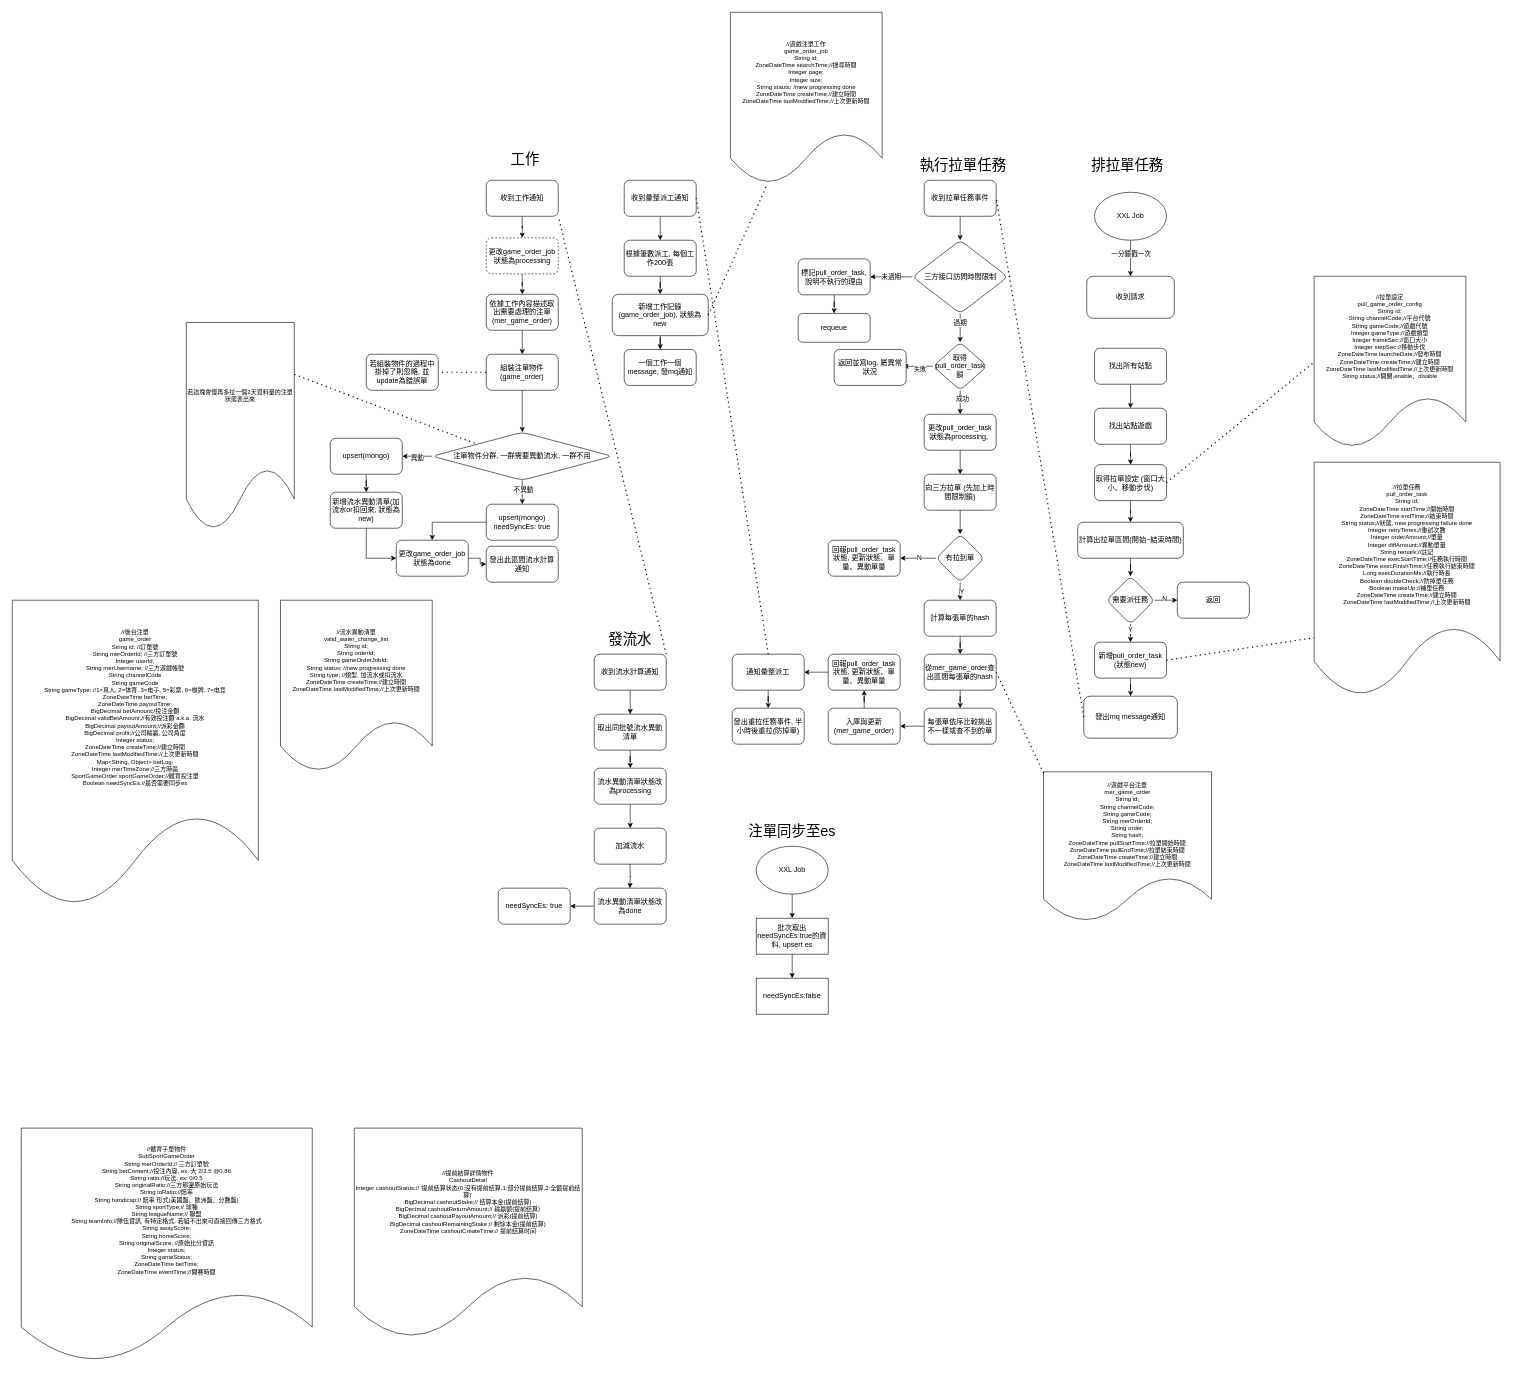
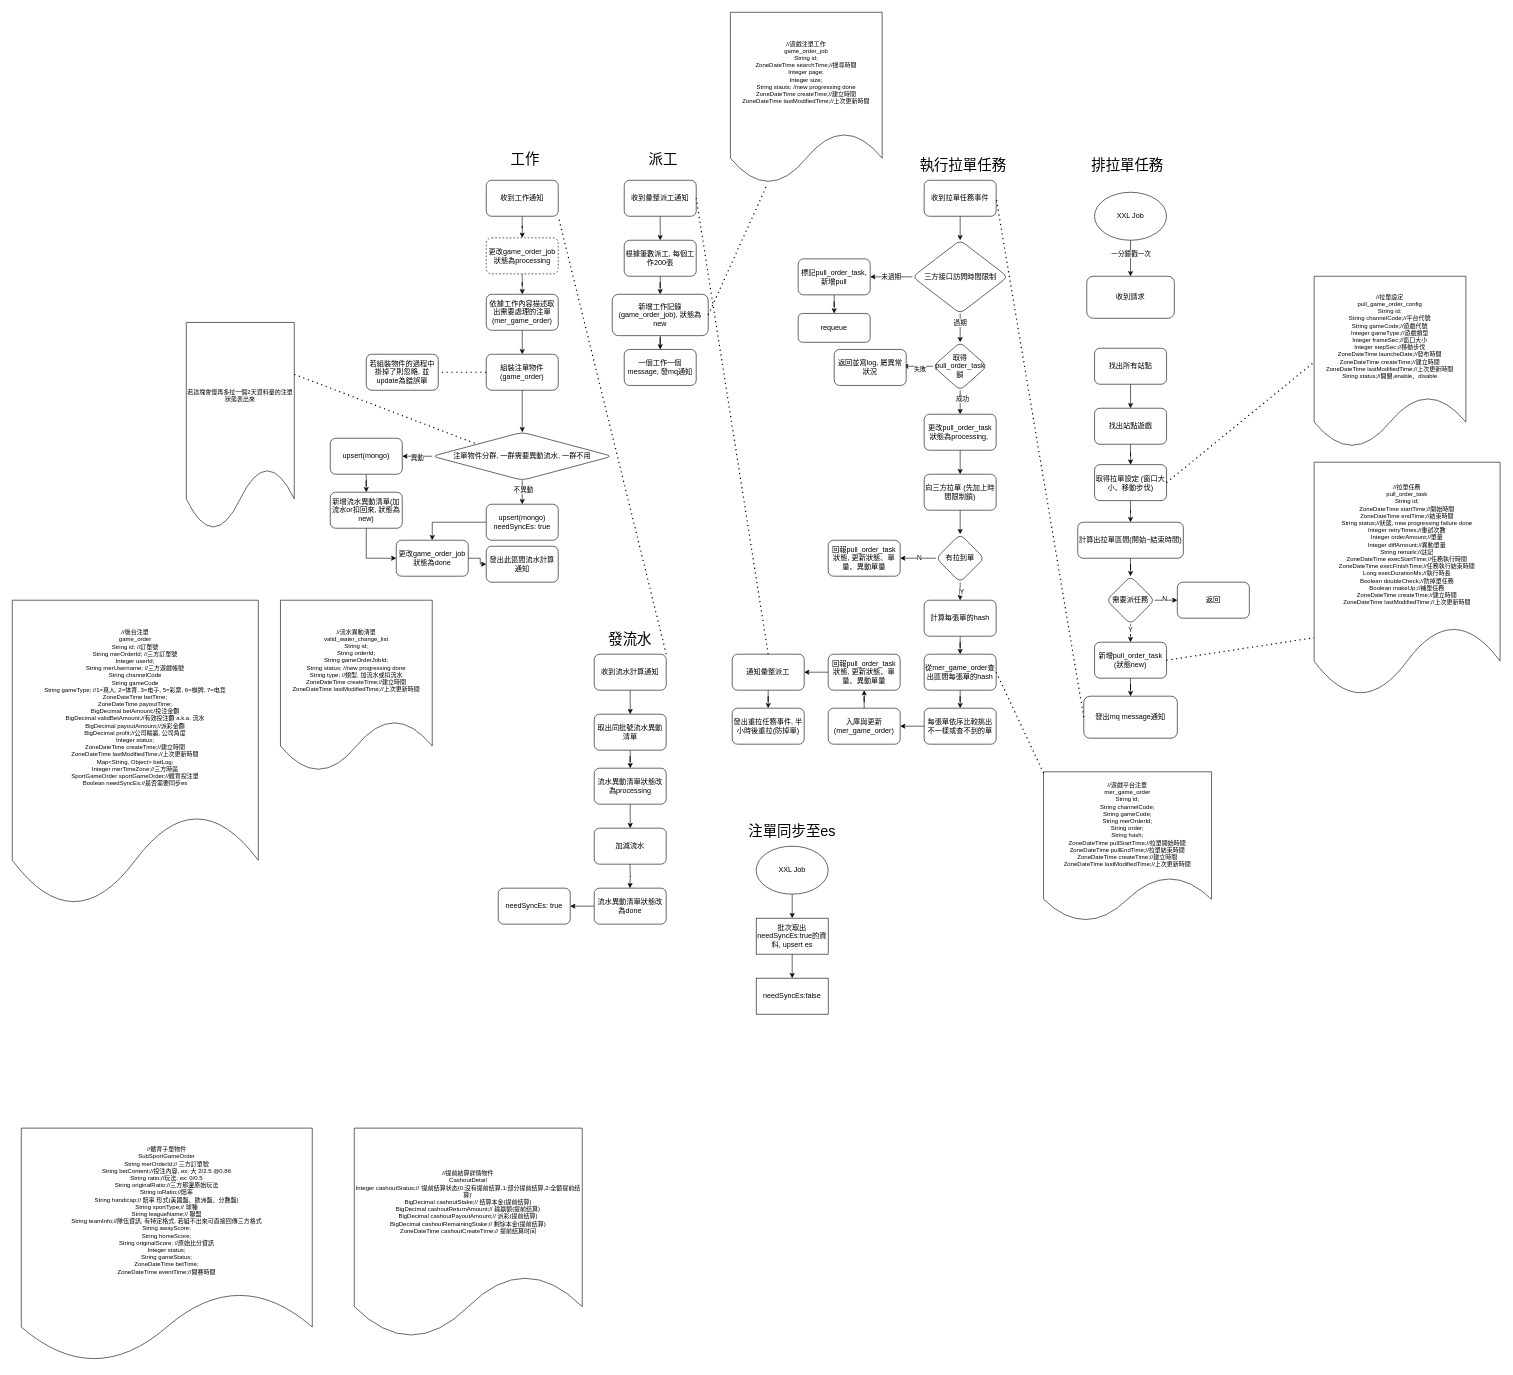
none -> (663, 159)
(834, 277) -> (834, 277)
